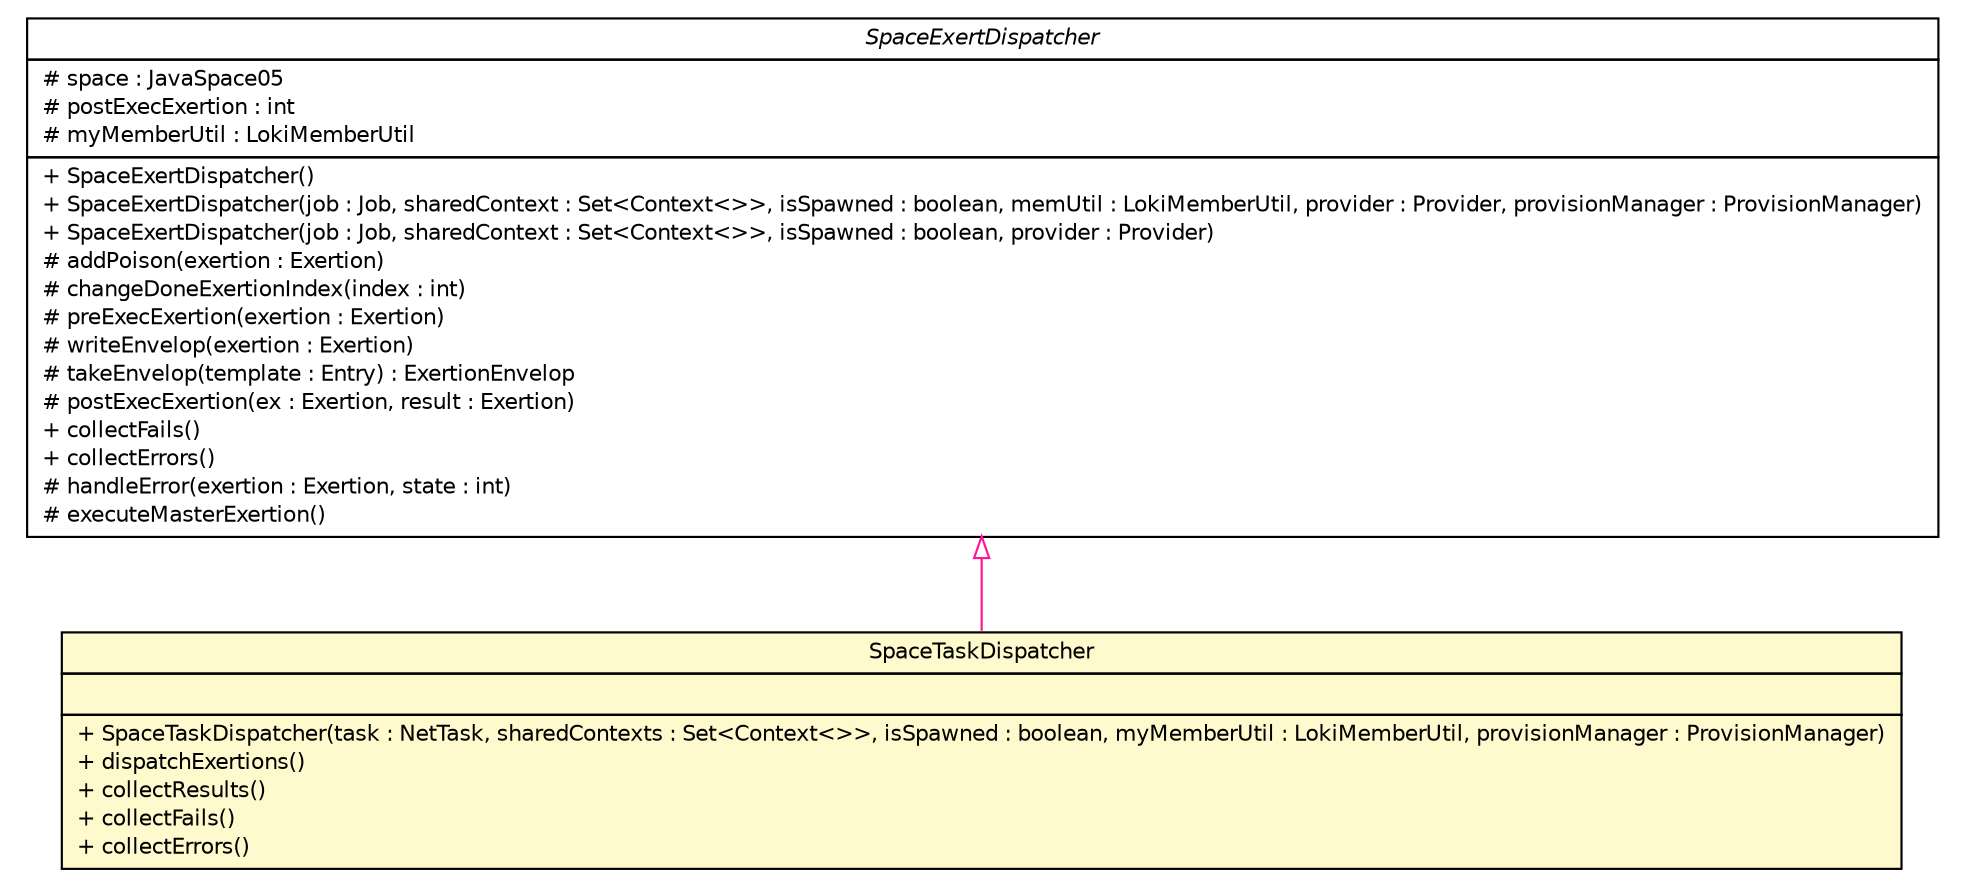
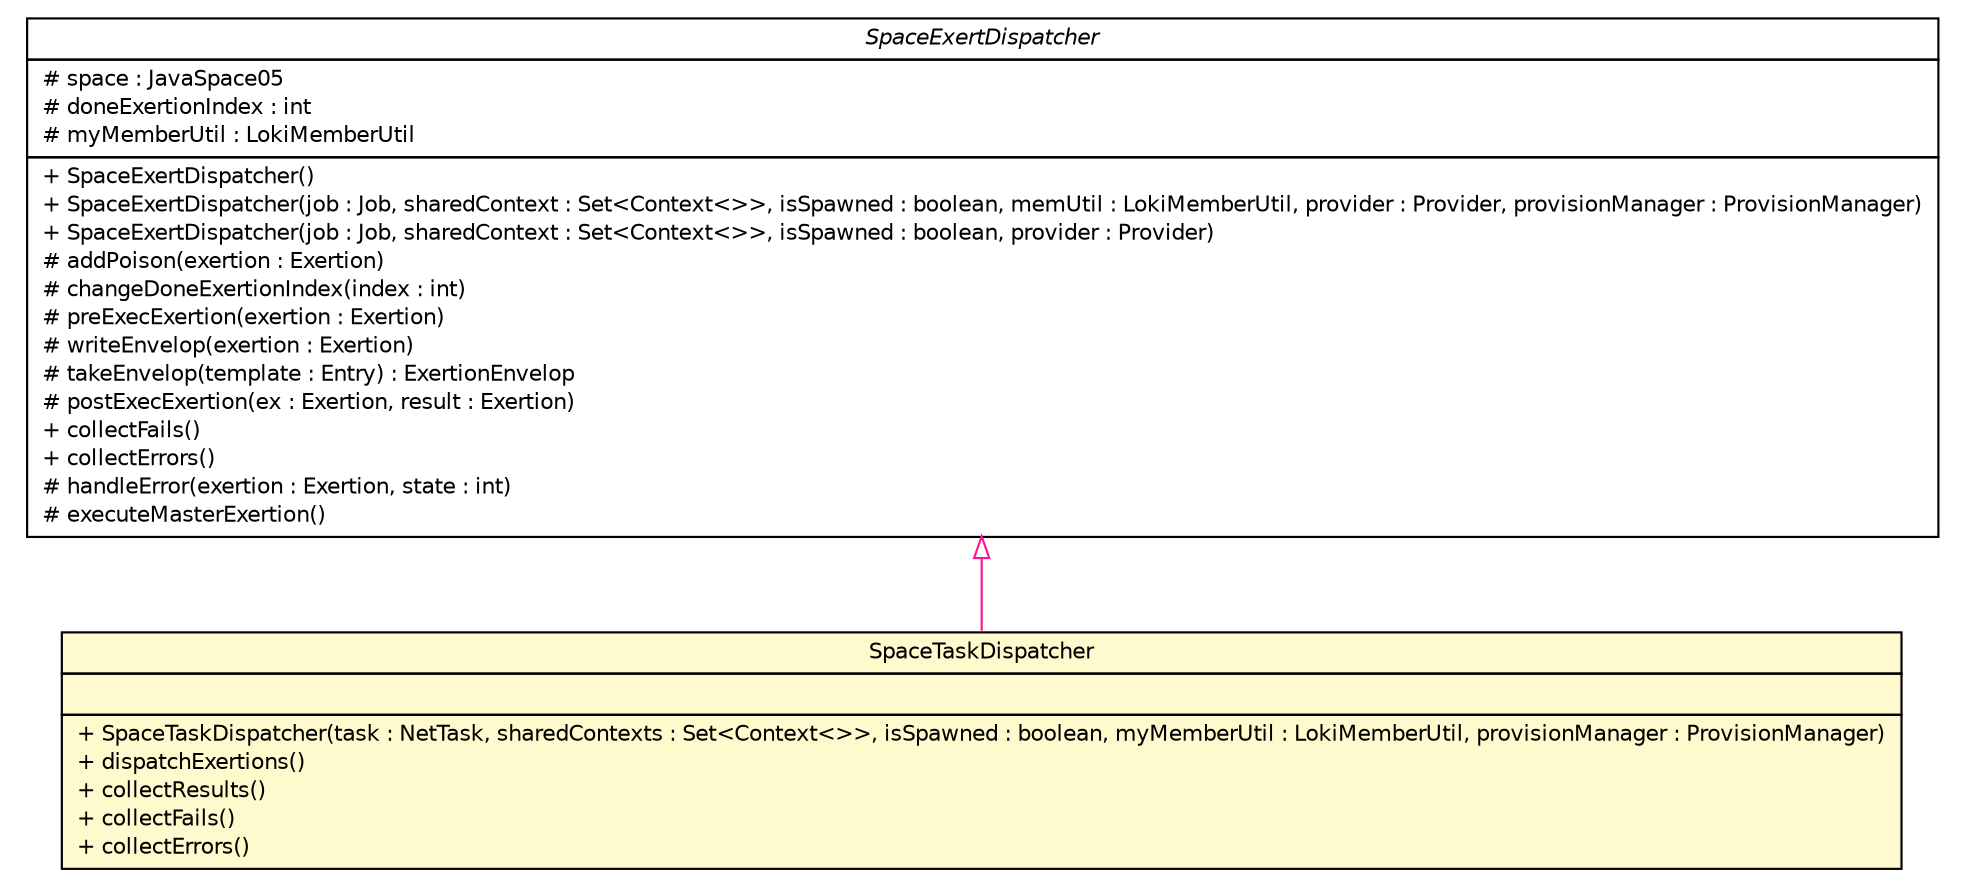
(169, 107) -> (177, 107)
